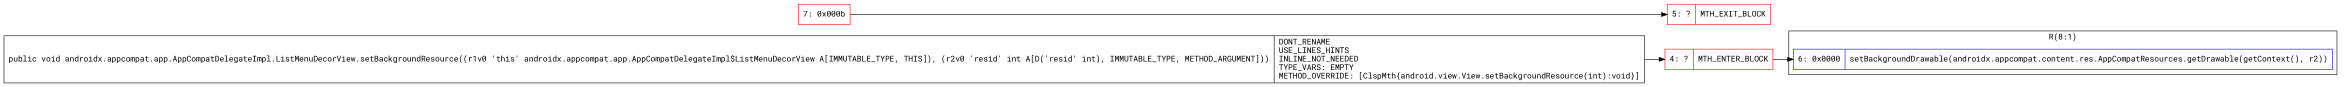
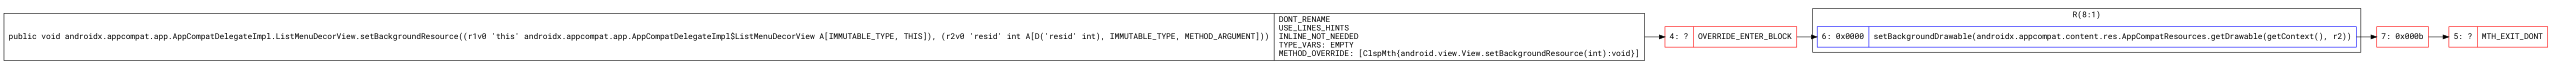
(1733, 14) -> (2513, 37)
none -> (2364, 37)
(1733, 59) -> (1745, 37)
